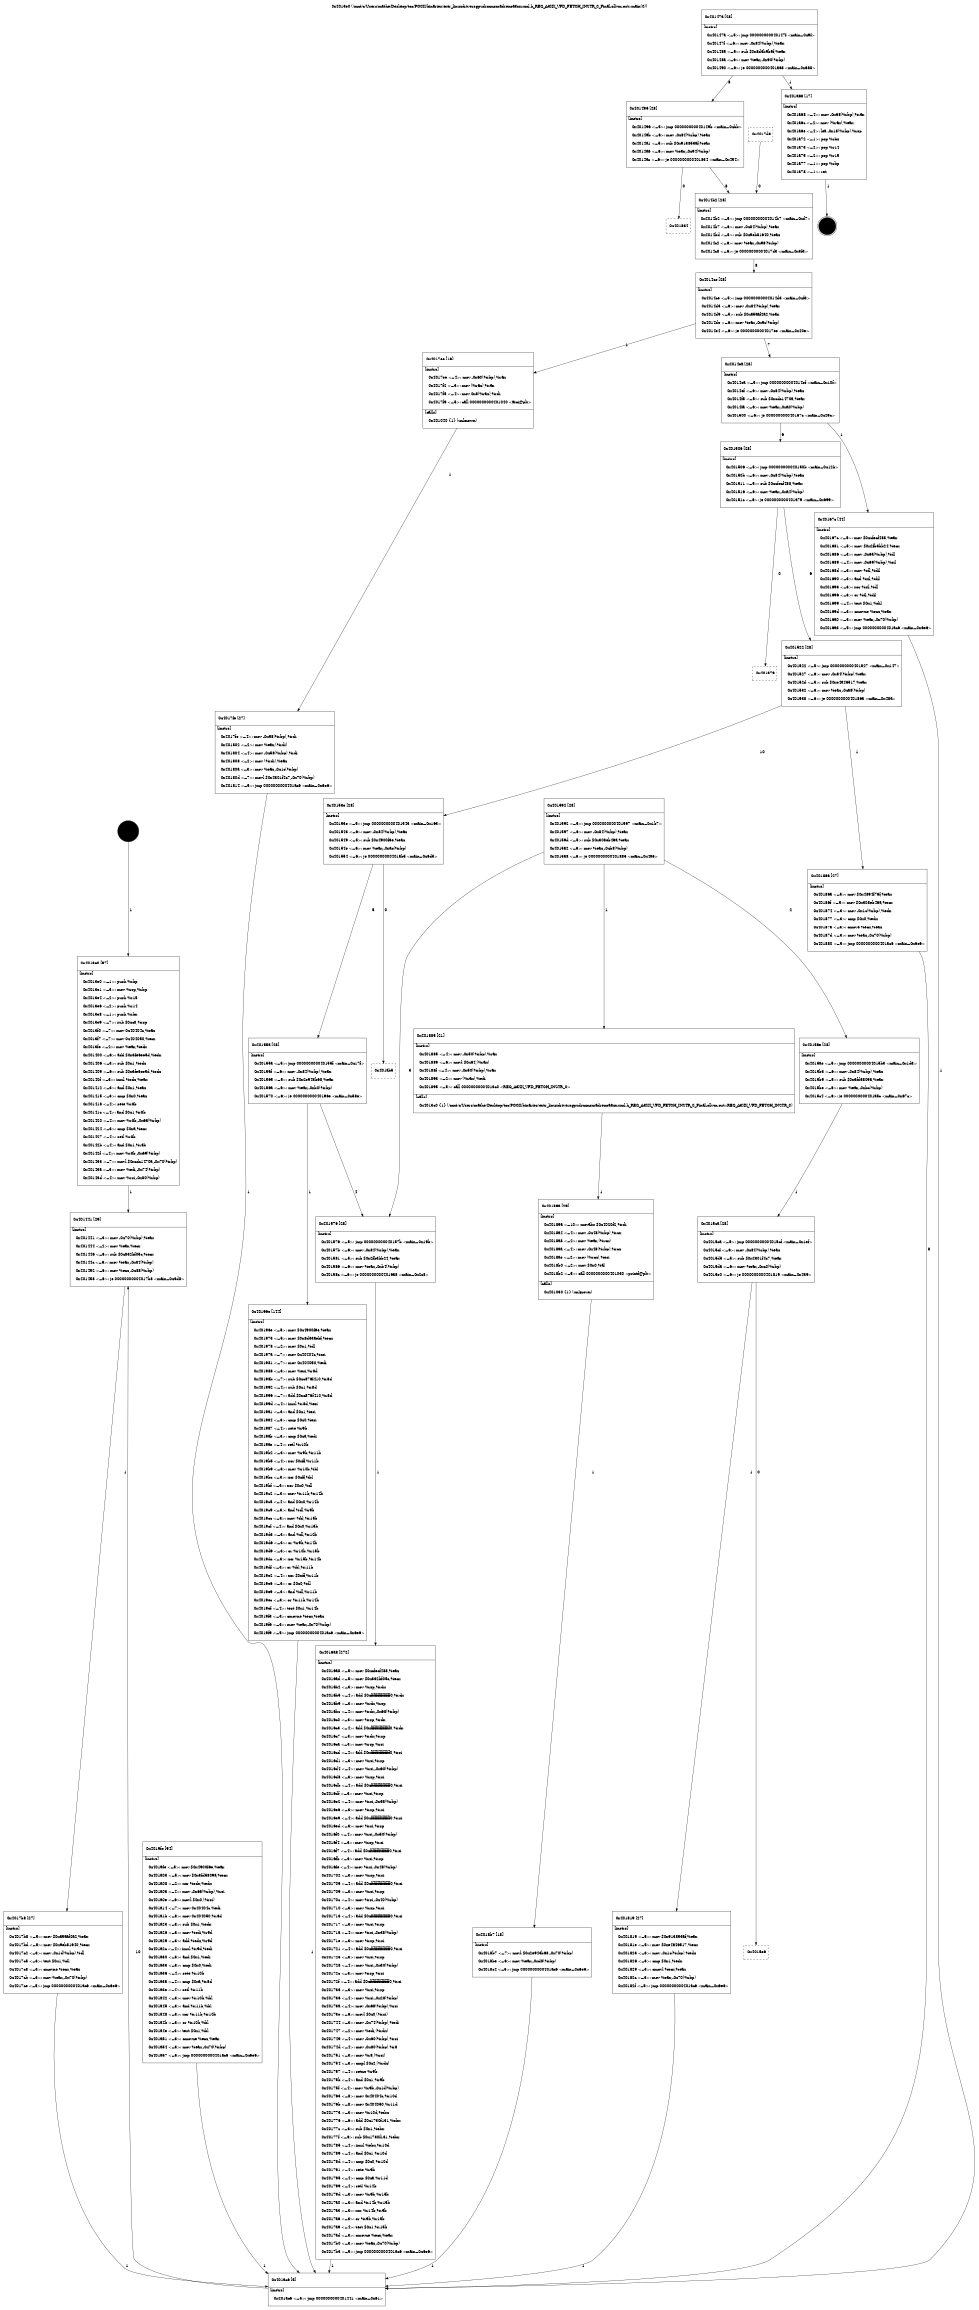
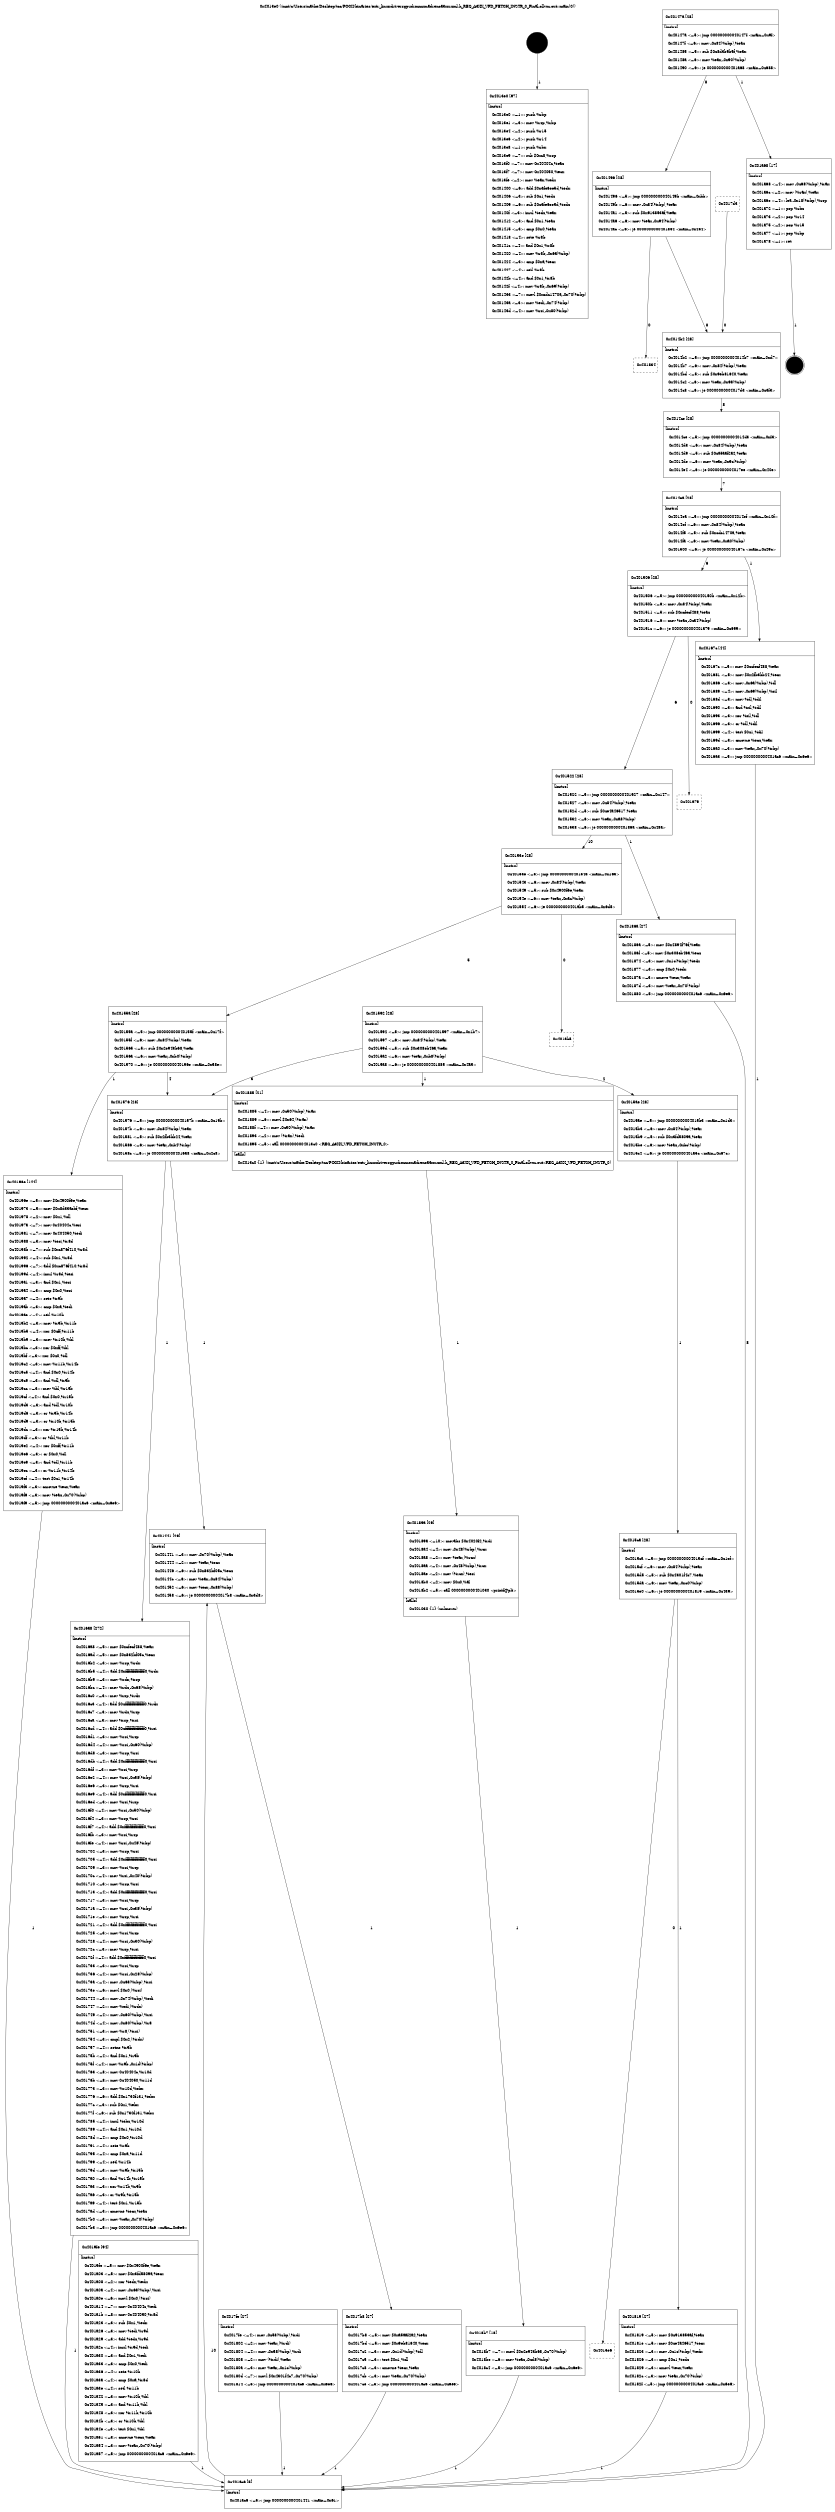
(478, 390) -> none
(128, 1198) -> (187, 1344)
